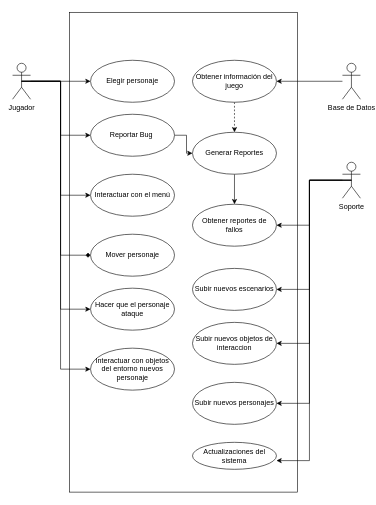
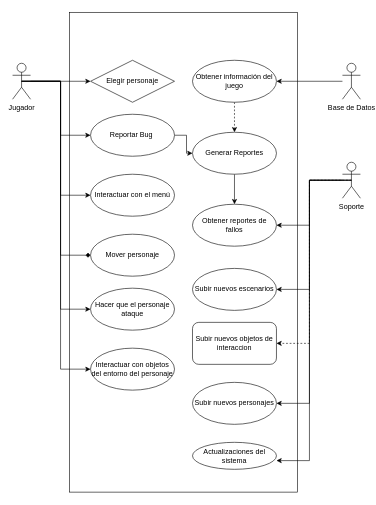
(132, 81) -> (132, 81)
(234, 344) -> (234, 344)
(294, 344) -> (294, 344)
(132, 369) -> (132, 369)
